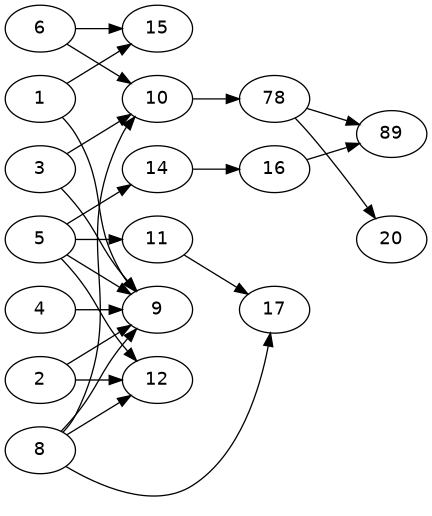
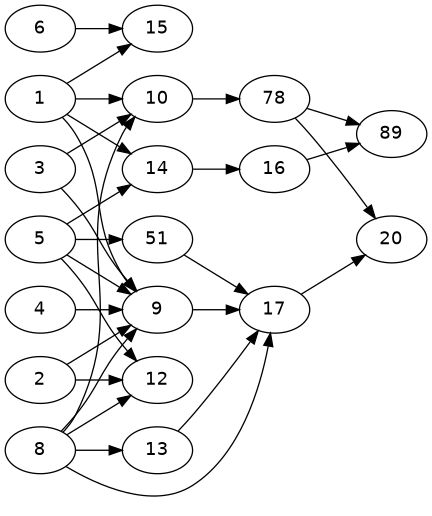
(91, 59) -> (93, 99)
none -> (91, 129)
(157, 239) -> (157, 239)
none -> (328, 278)
none -> (210, 310)
none -> (157, 450)
